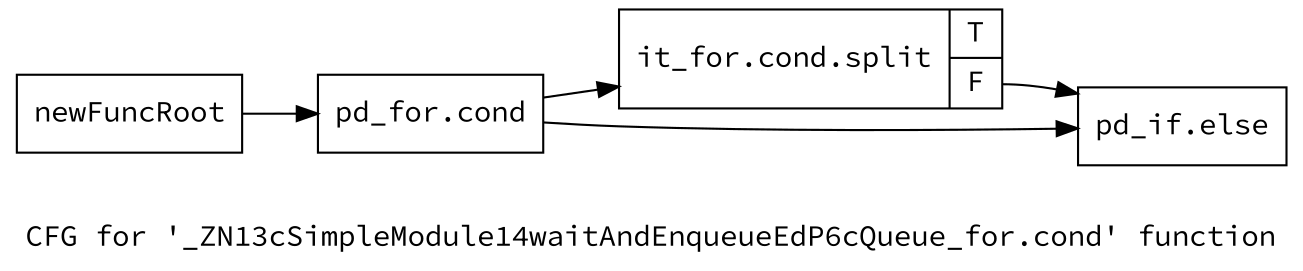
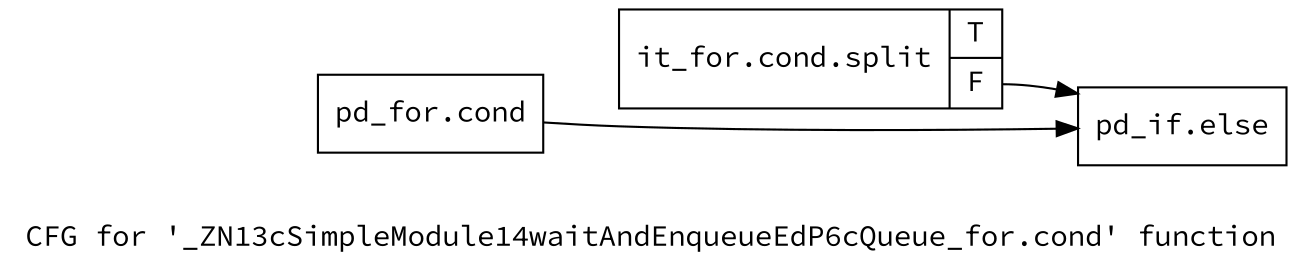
(571, 94) -> none
(129, 114) -> none
